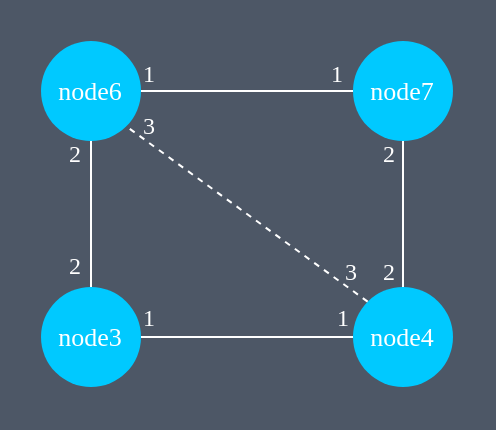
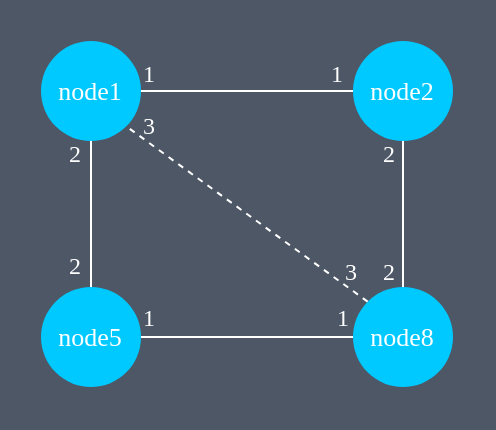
(91, 91) -> (91, 91)
(403, 91) -> (403, 91)
(91, 337) -> (91, 337)
(403, 337) -> (403, 337)
